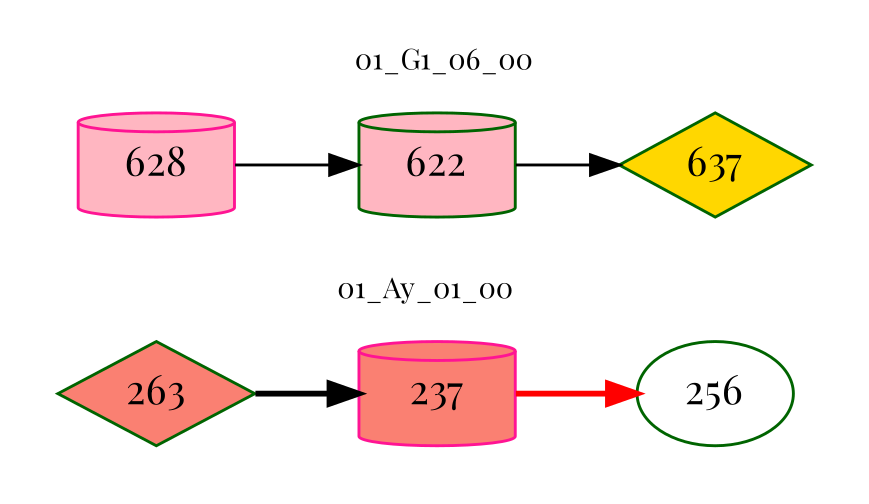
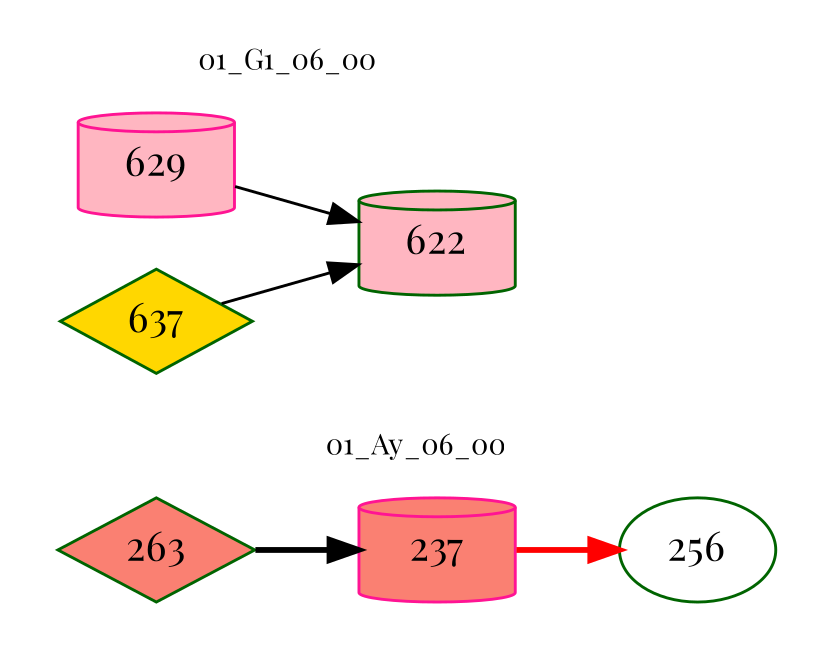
(156, 165) -> (156, 165)
(553, 165) -> (276, 288)
(426, 291) -> (417, 447)
